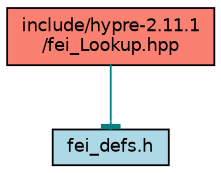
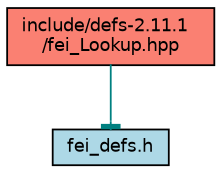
(111, 37) -> (111, 37)
